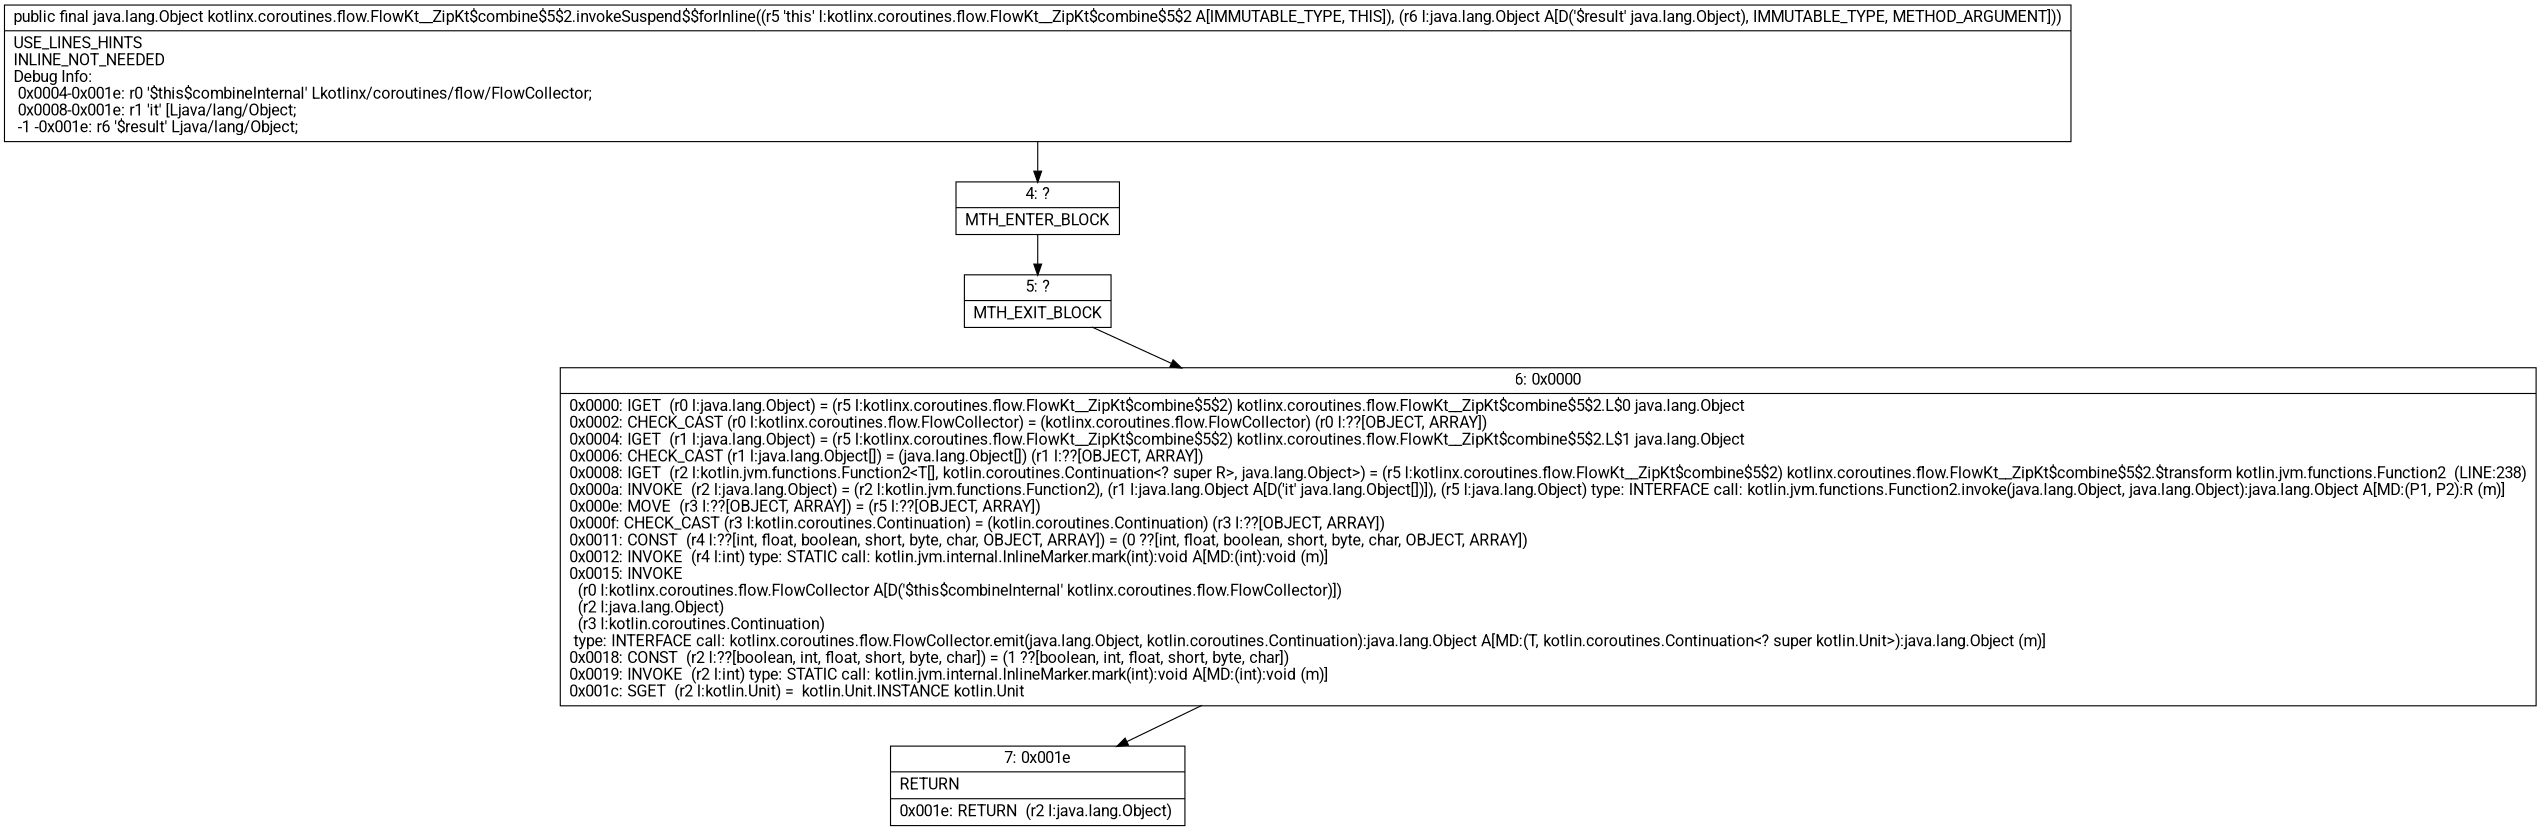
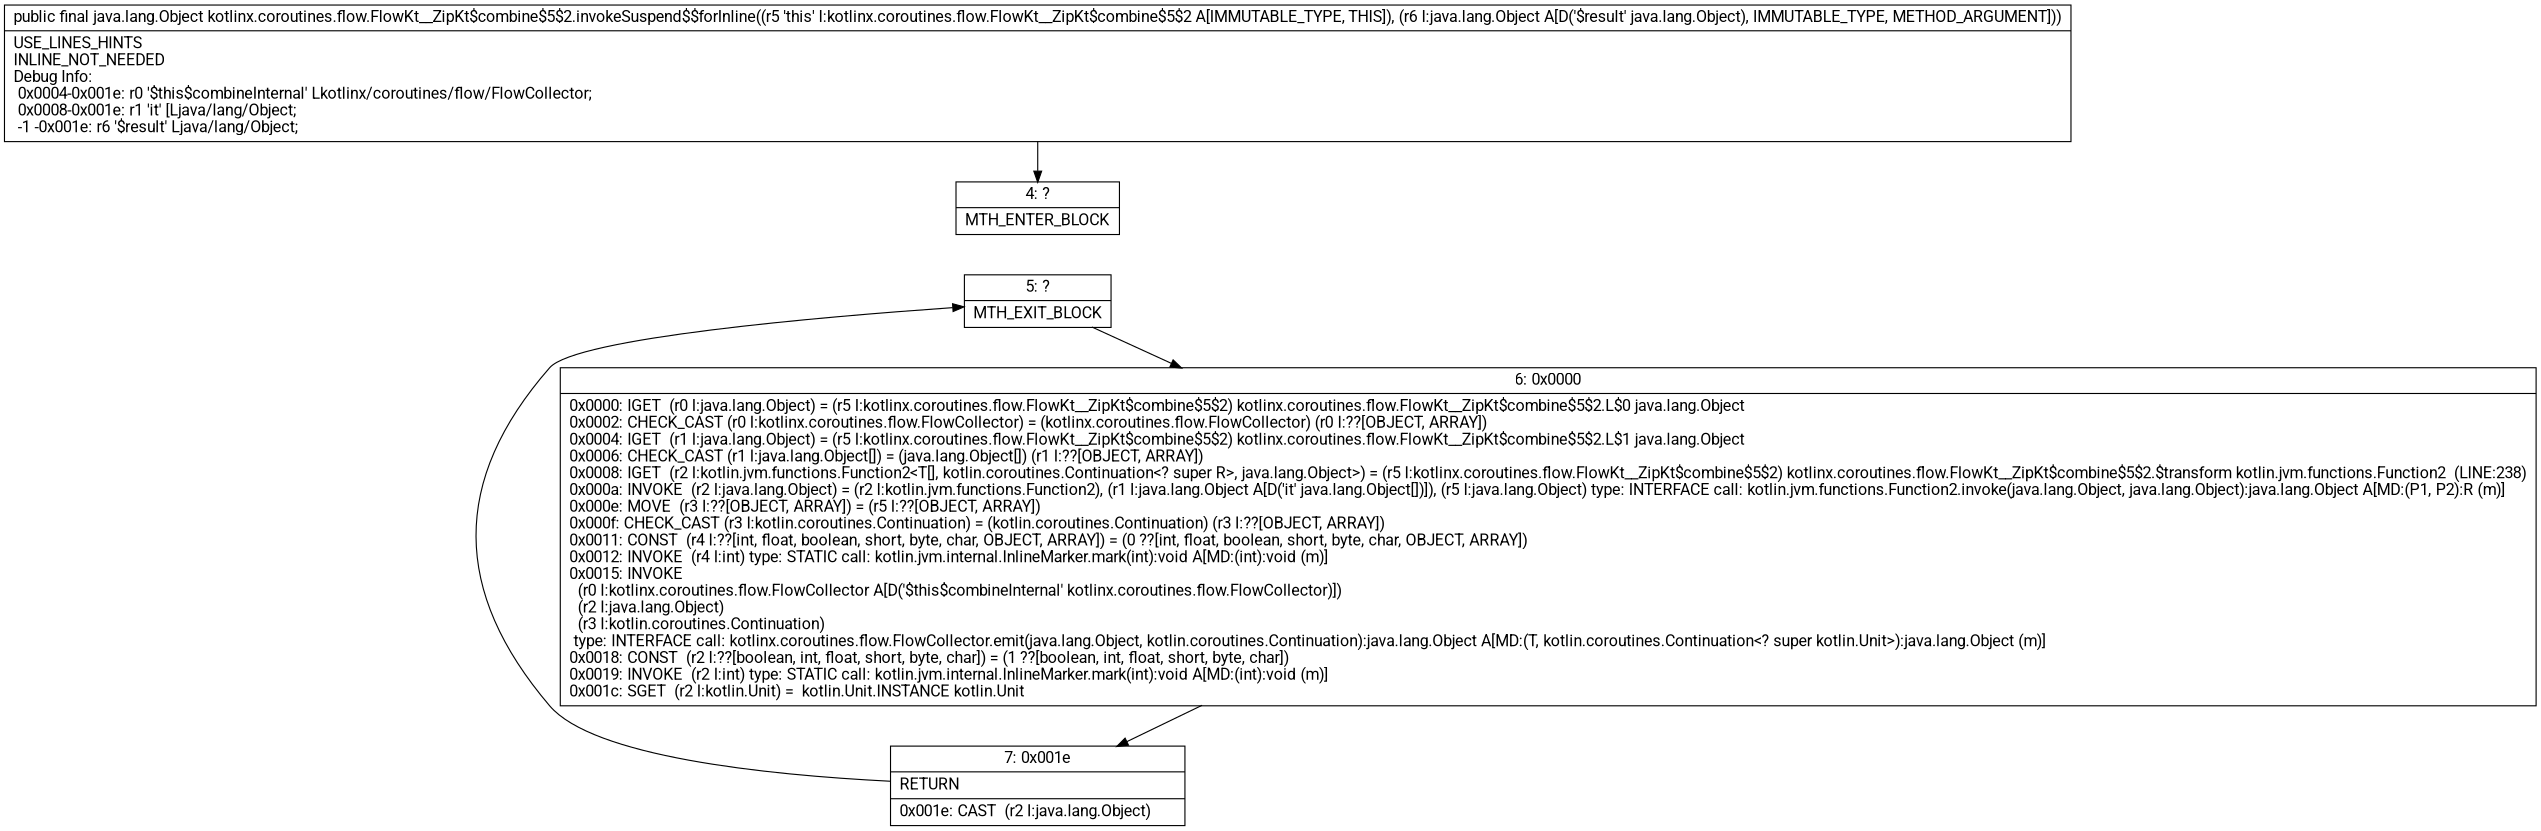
(1038, 249) -> (479, 509)
(1038, 812) -> (1028, 812)
